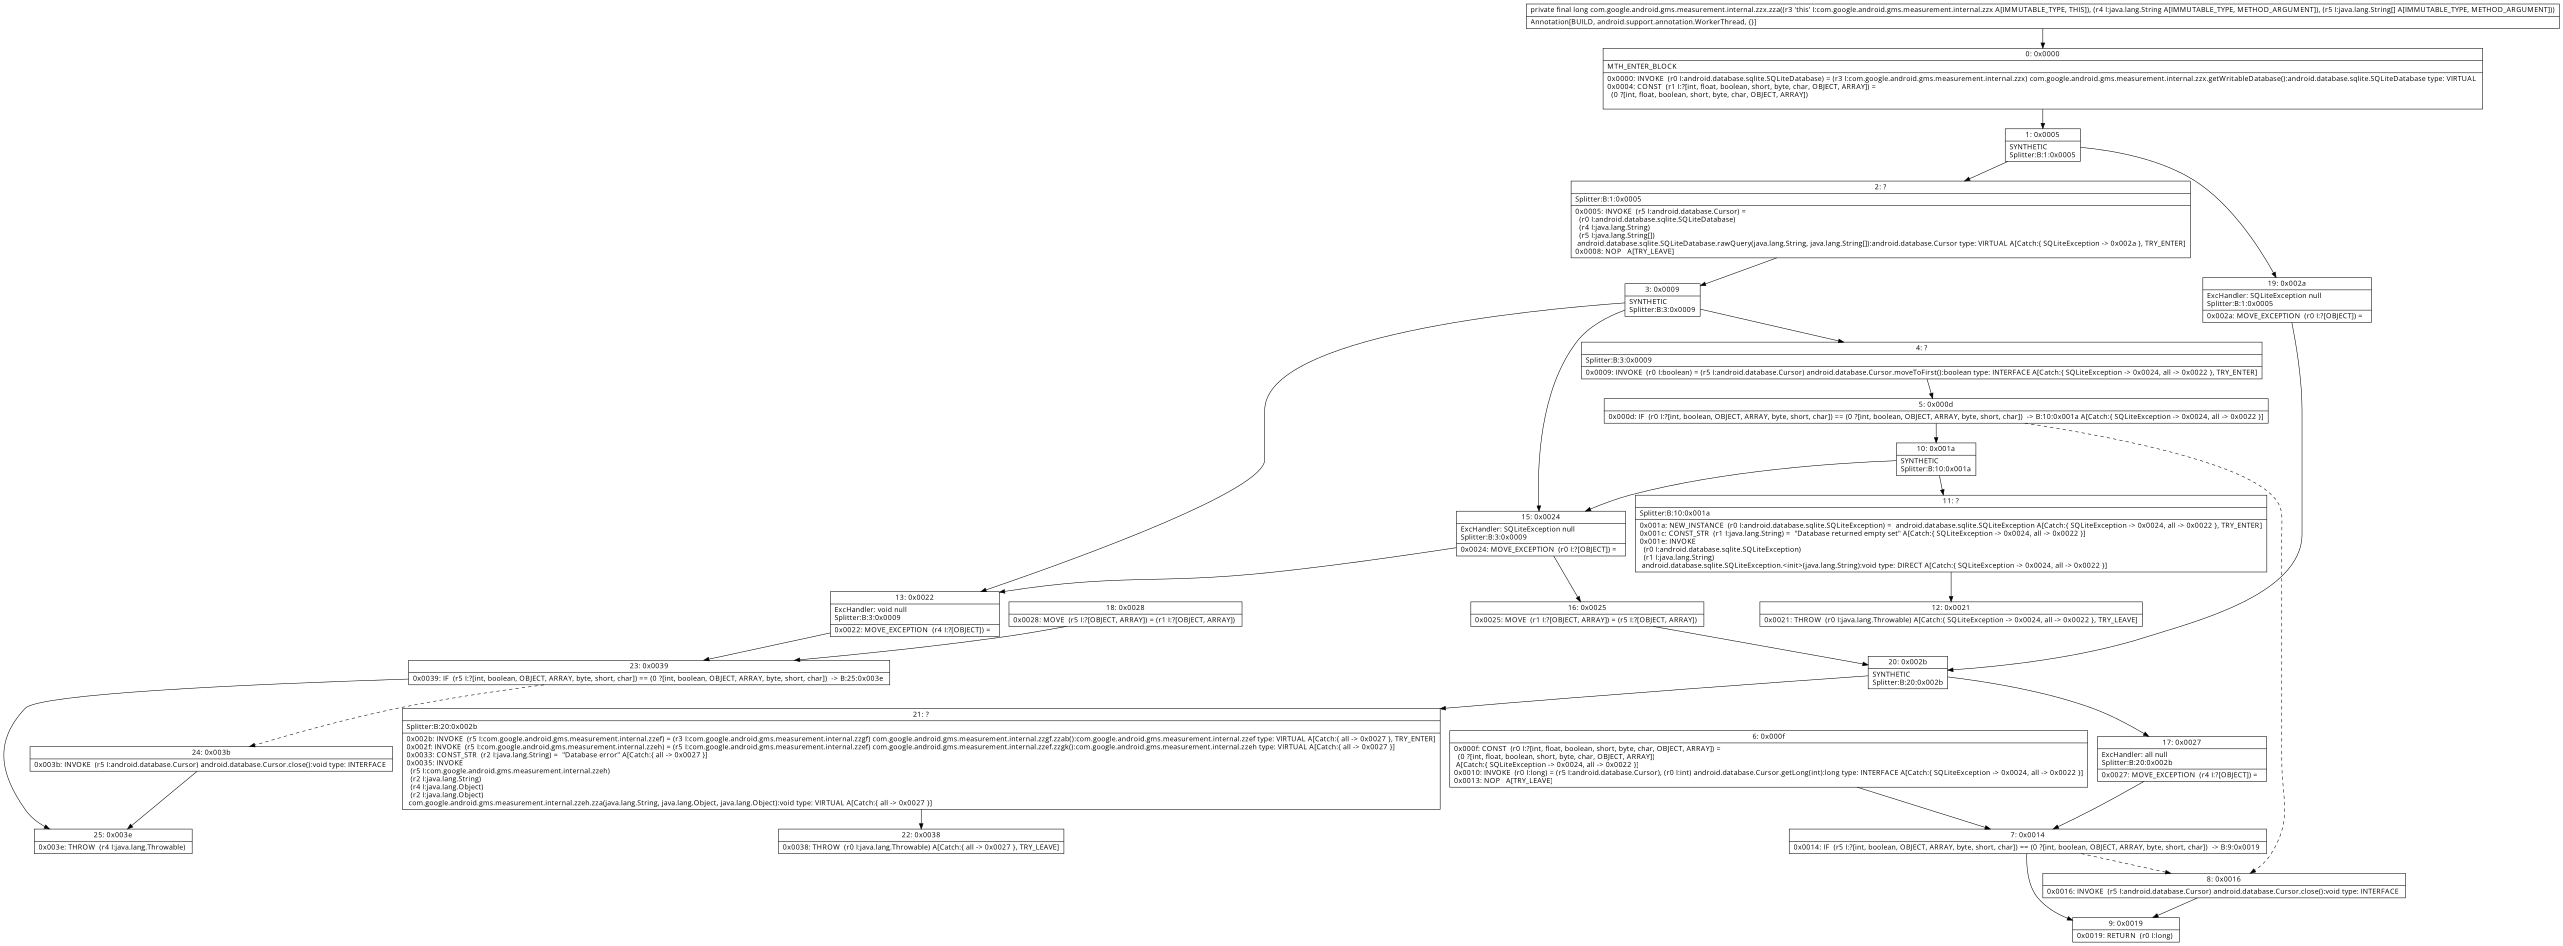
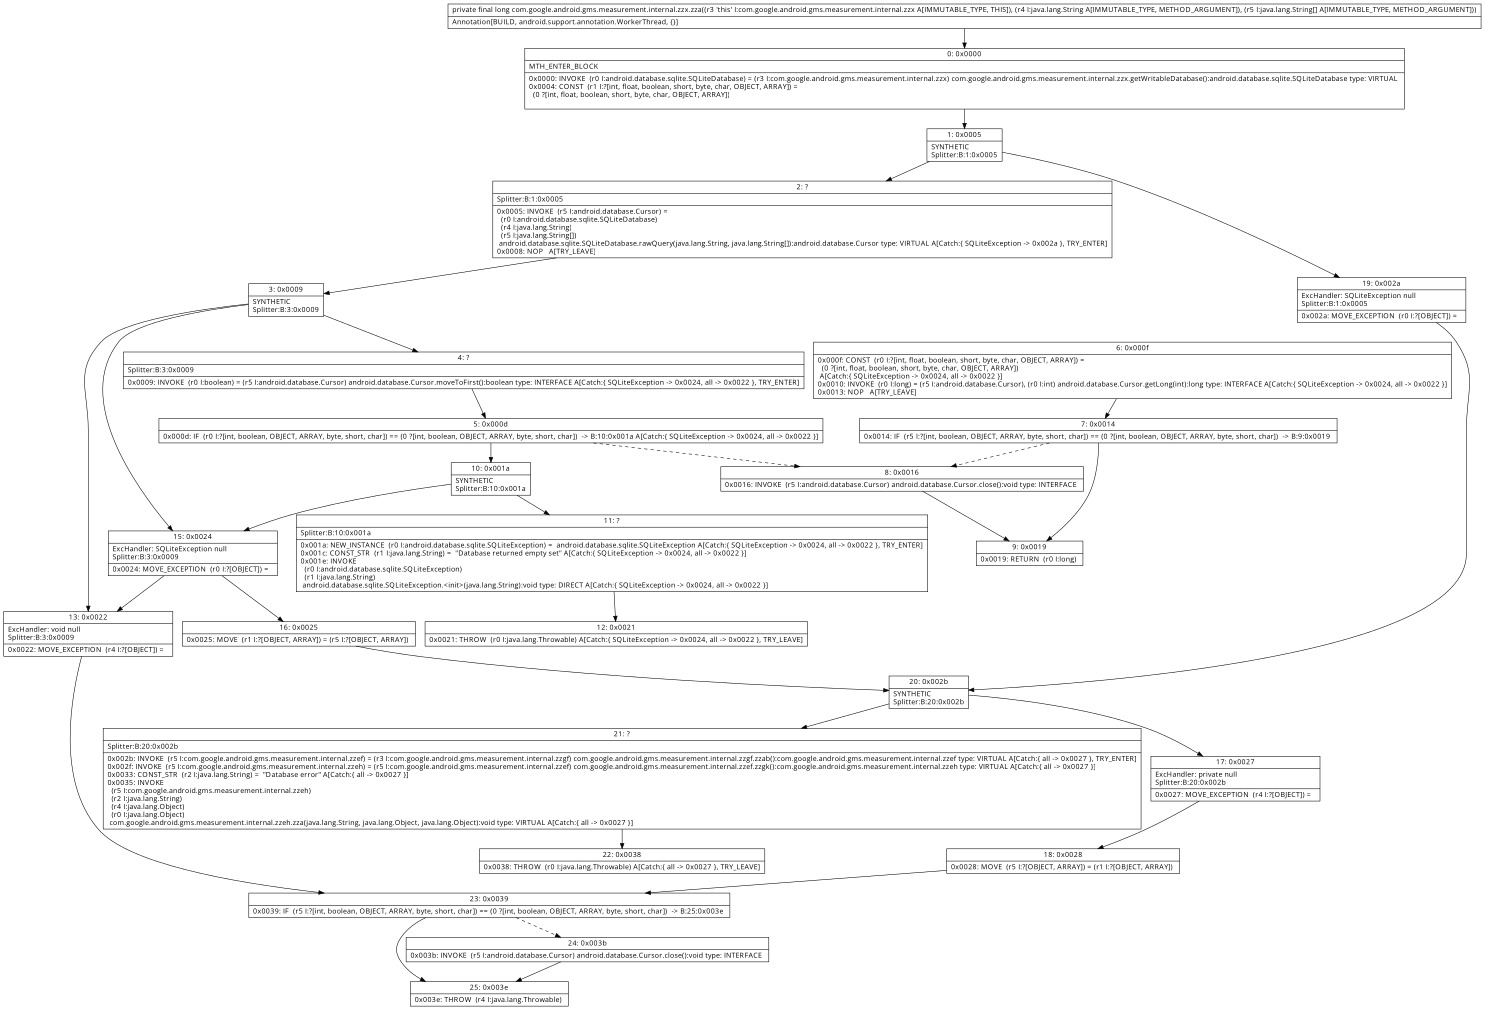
(2135, 755) -> (1196, 774)
(445, 795) -> (146, 815)
(2101, 805) -> (1152, 826)
